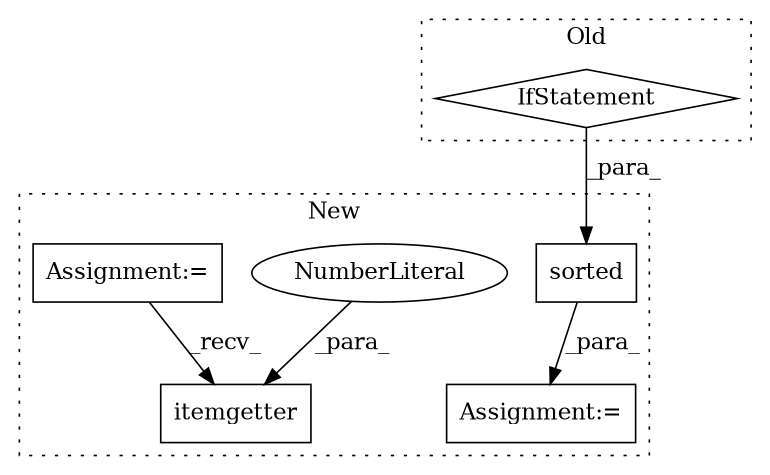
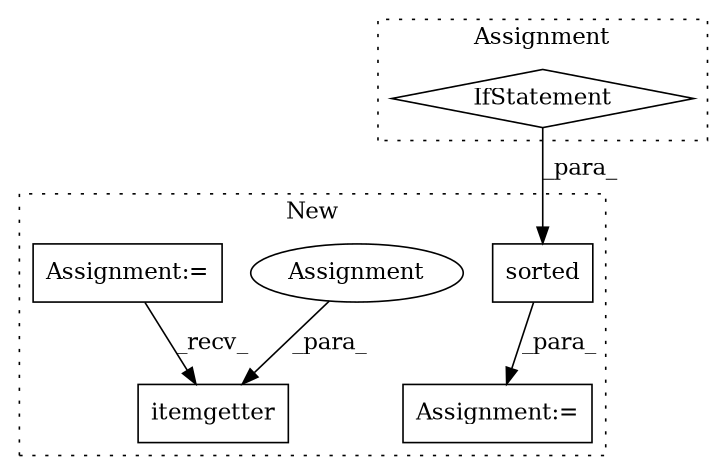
(586, 38) -> (543, 38)
(380, 273) -> (357, 273)
